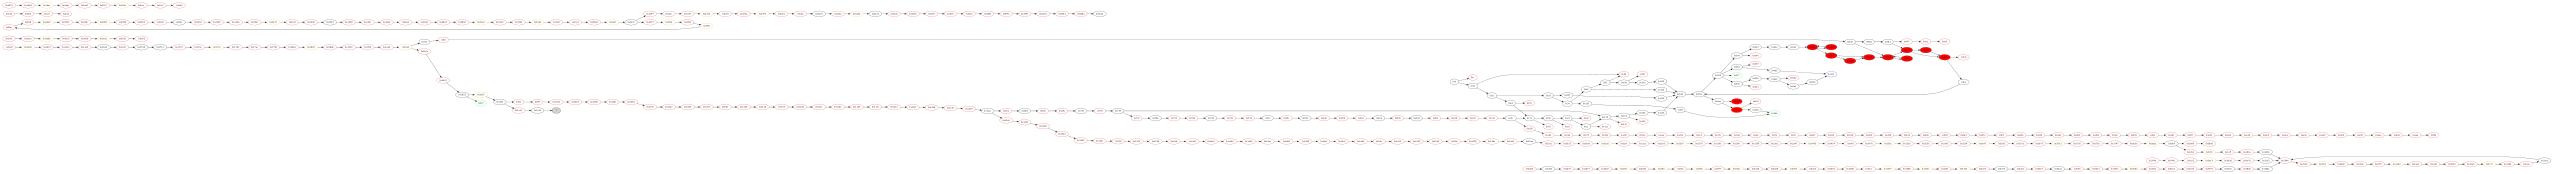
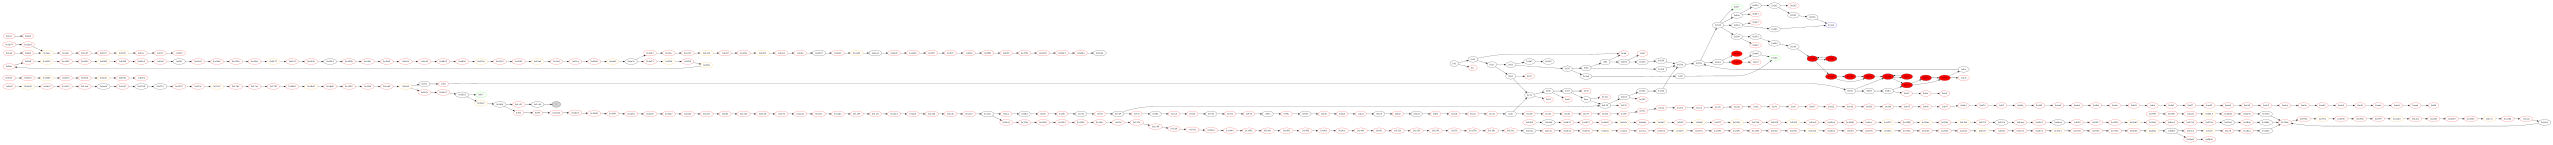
(37, 14) -> (36, 53)
(1670, 96) -> none
